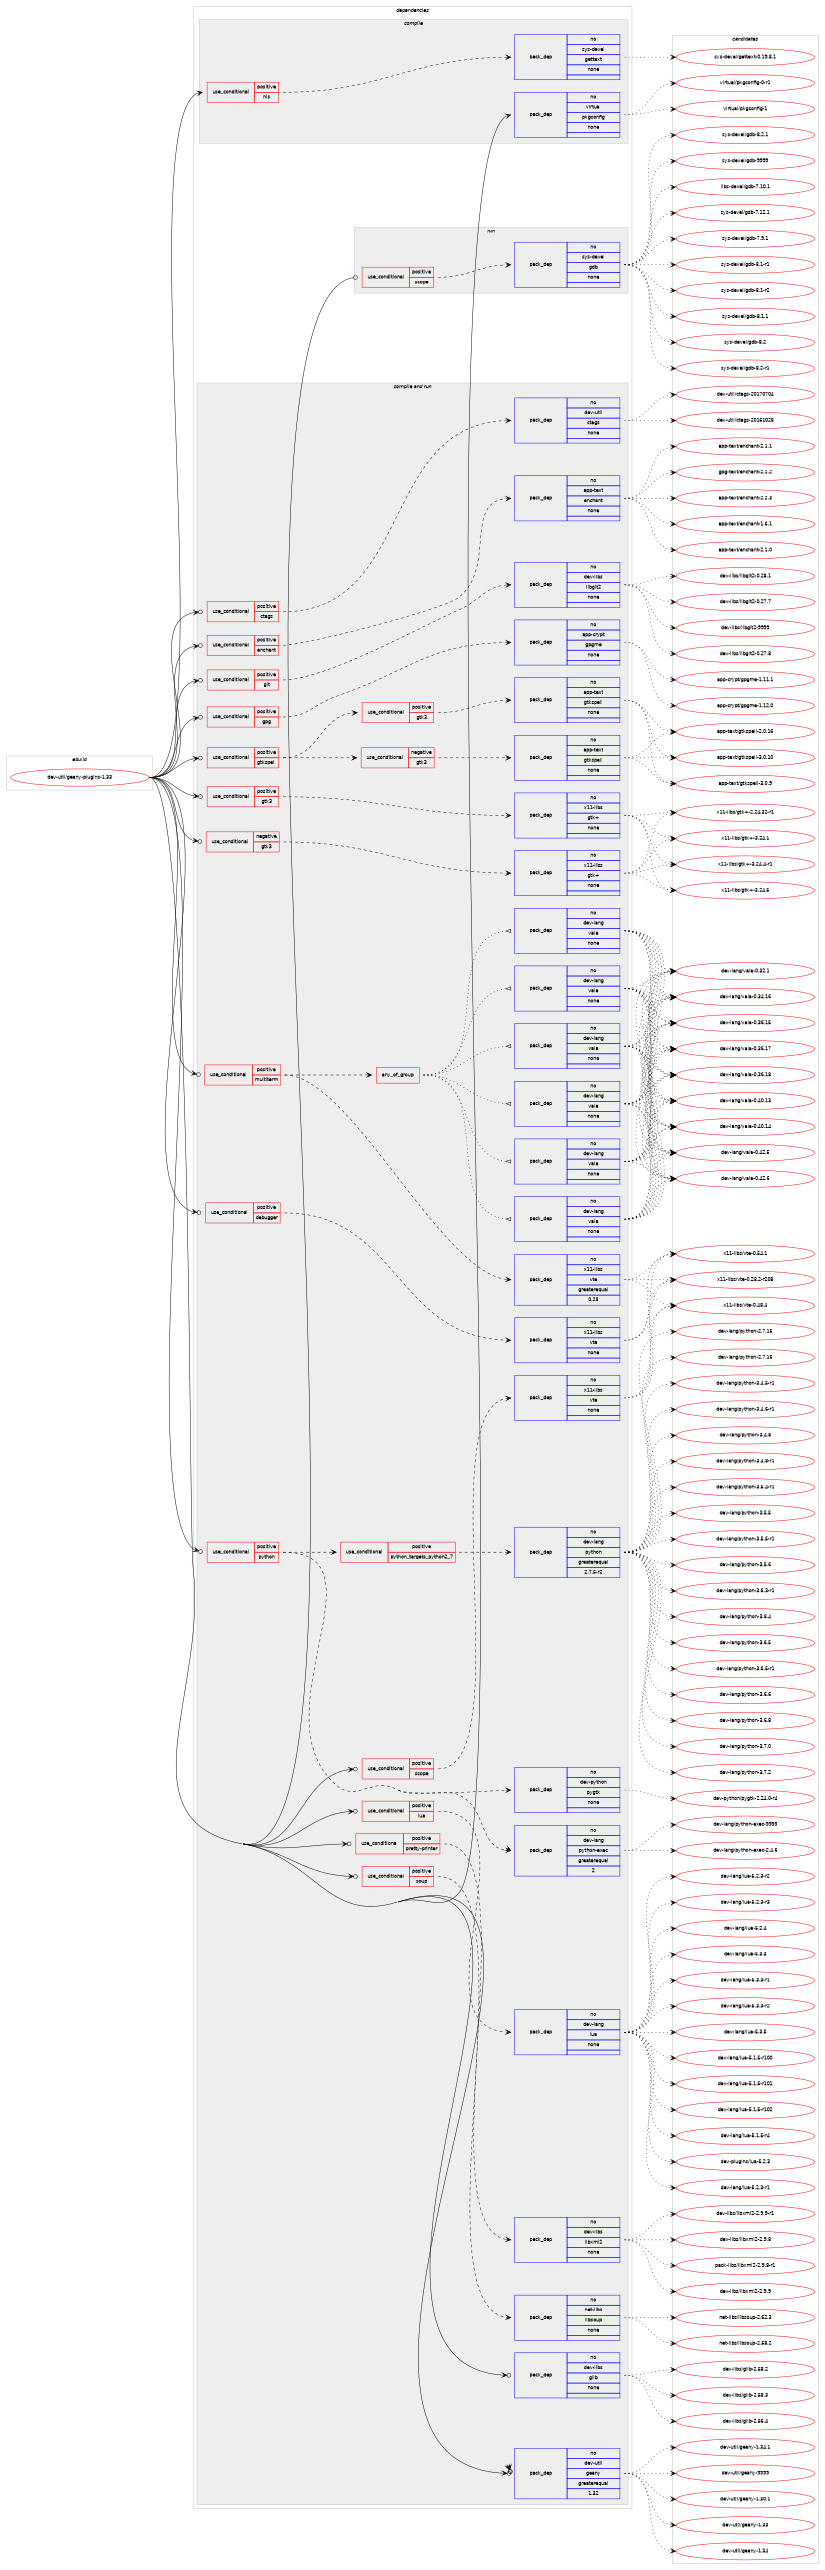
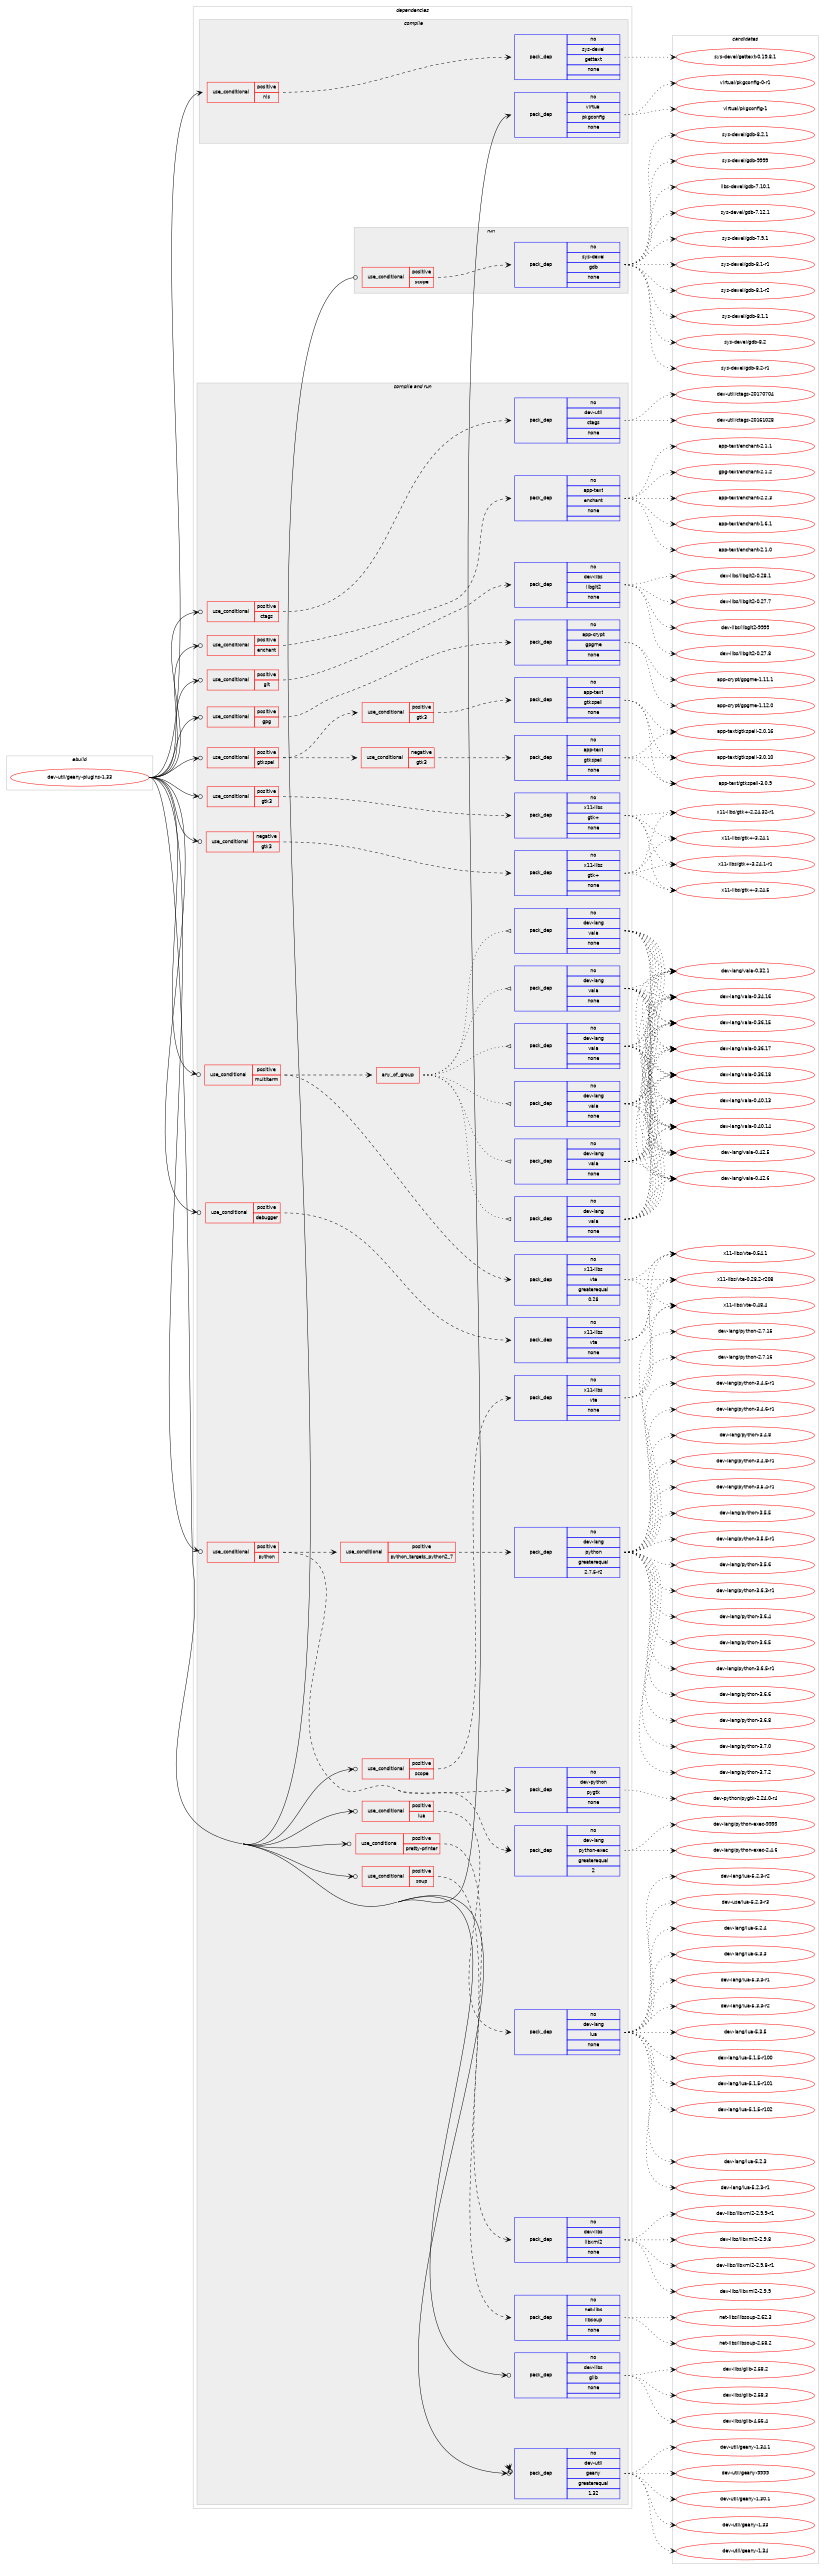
(745, 865) -> (745, 865)
(745, 1903) -> (745, 1903)
(745, 2136) -> none
(745, 2162) -> (745, 2162)
(745, 2266) -> (745, 2266)
(745, 2422) -> (745, 2422)
